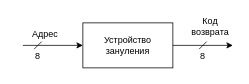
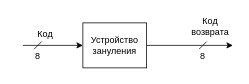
(45, 34) -> (45, 34)
(128, 45) -> (115, 45)
